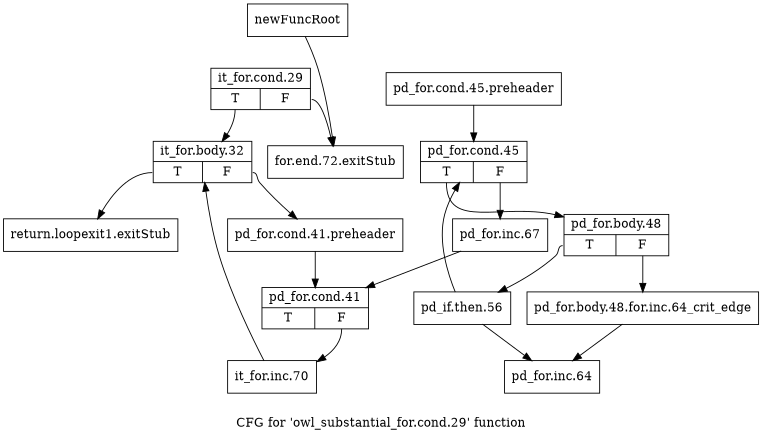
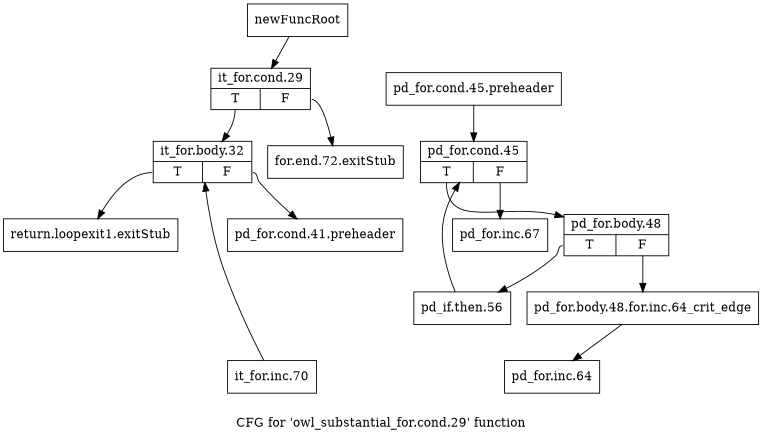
(323, 86) -> (282, 49)
(315, 308) -> none
(503, 340) -> none
